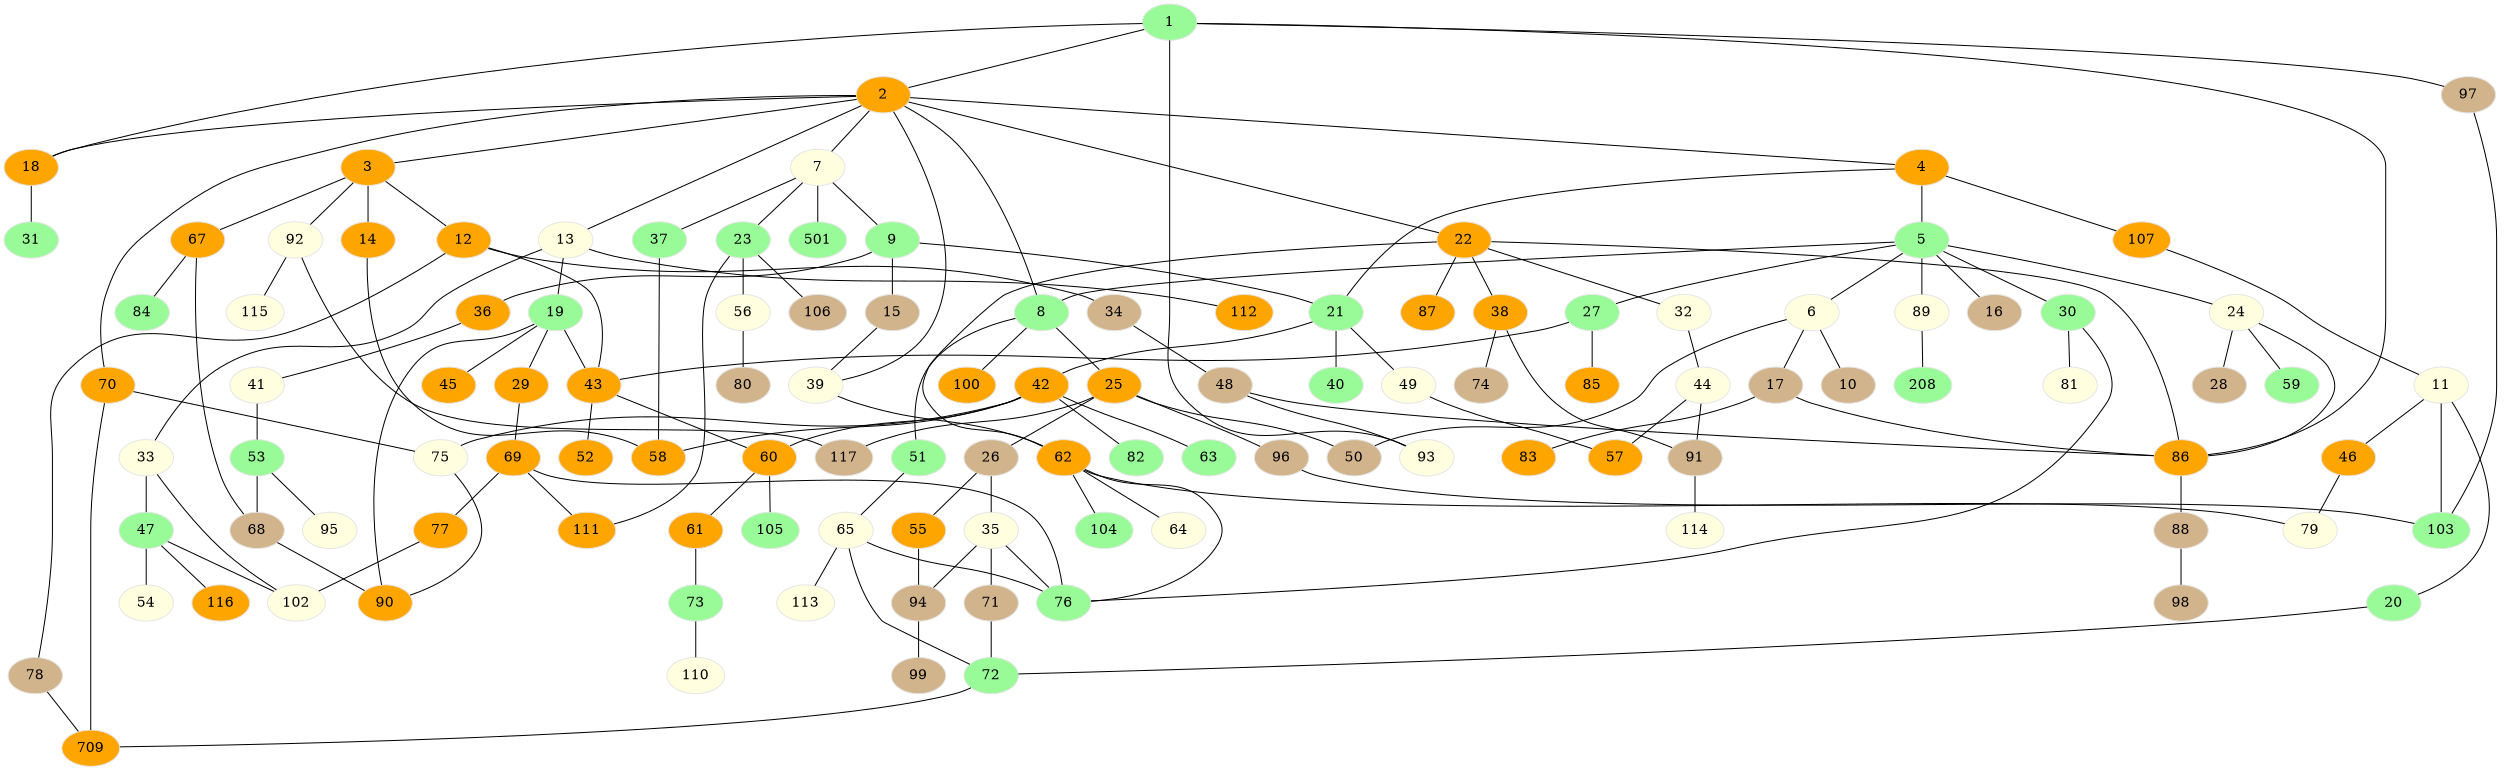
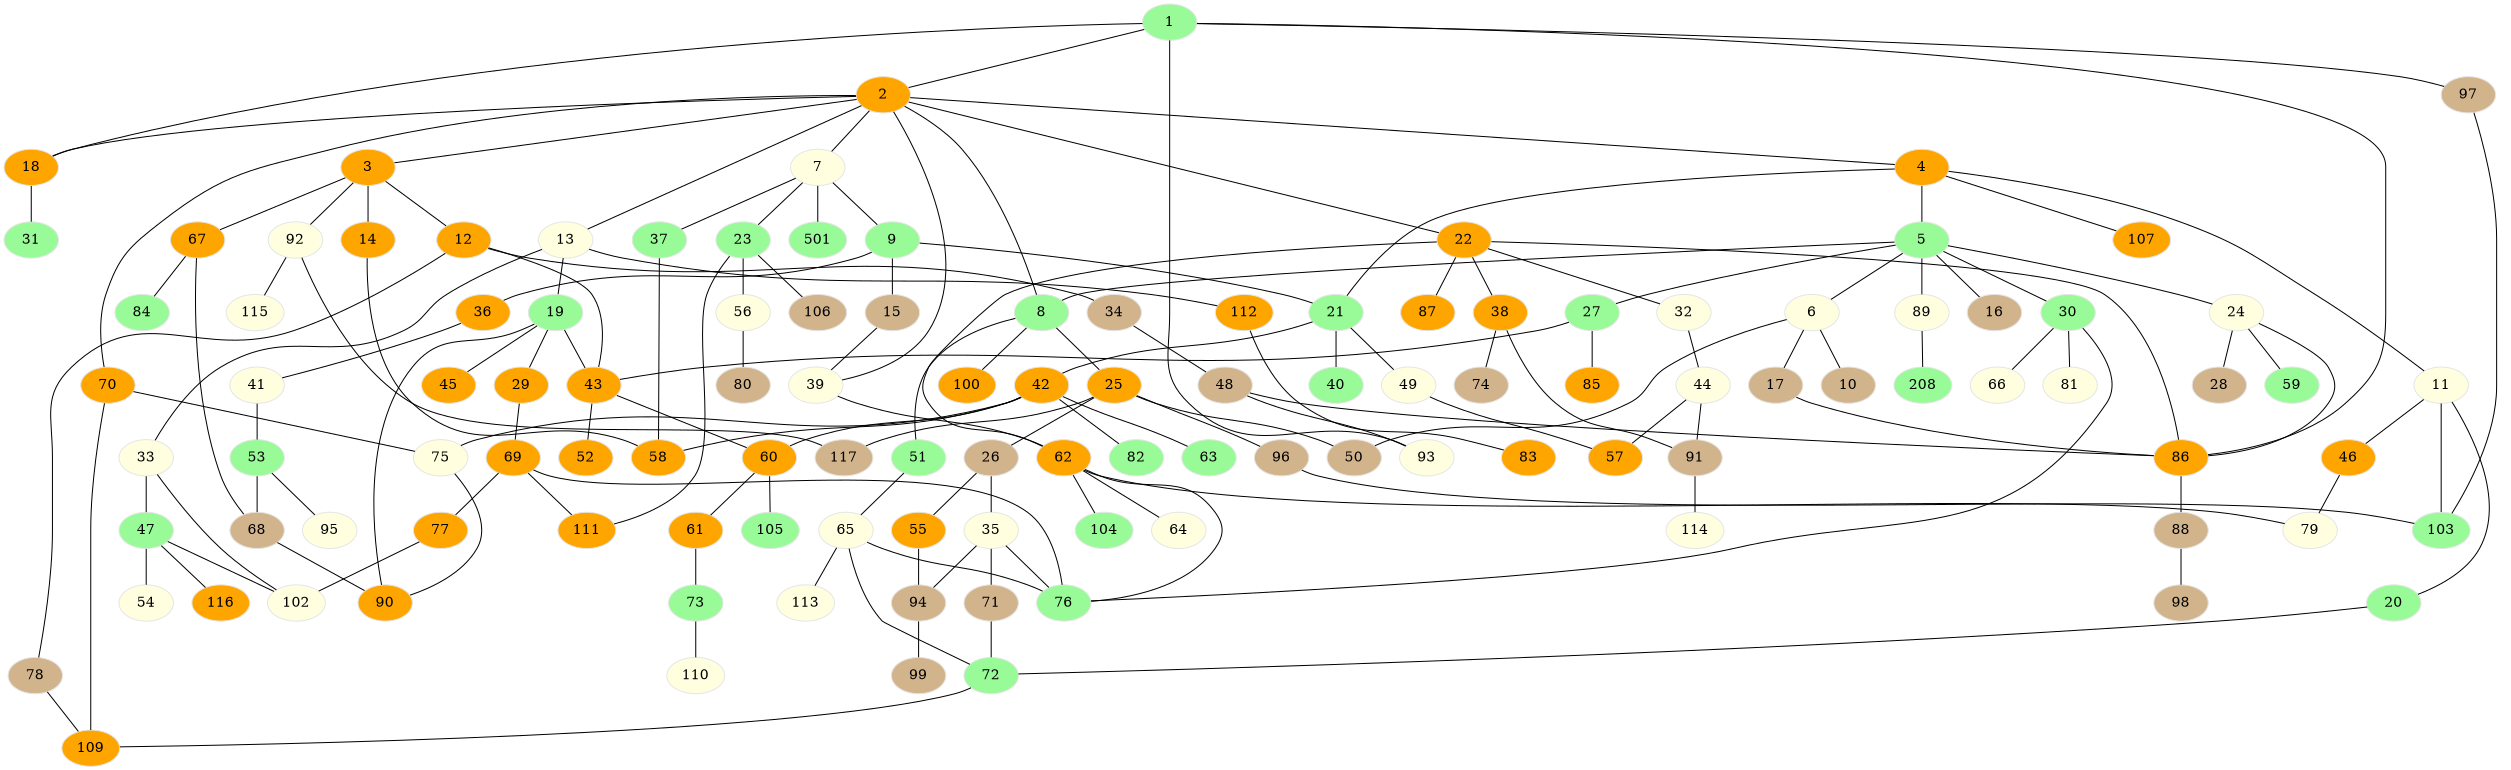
(2295, 308) -> (2203, 231)
none -> (1998, 385)
(1669, 421) -> (1393, 432)
(91, 748) -> (91, 748)
